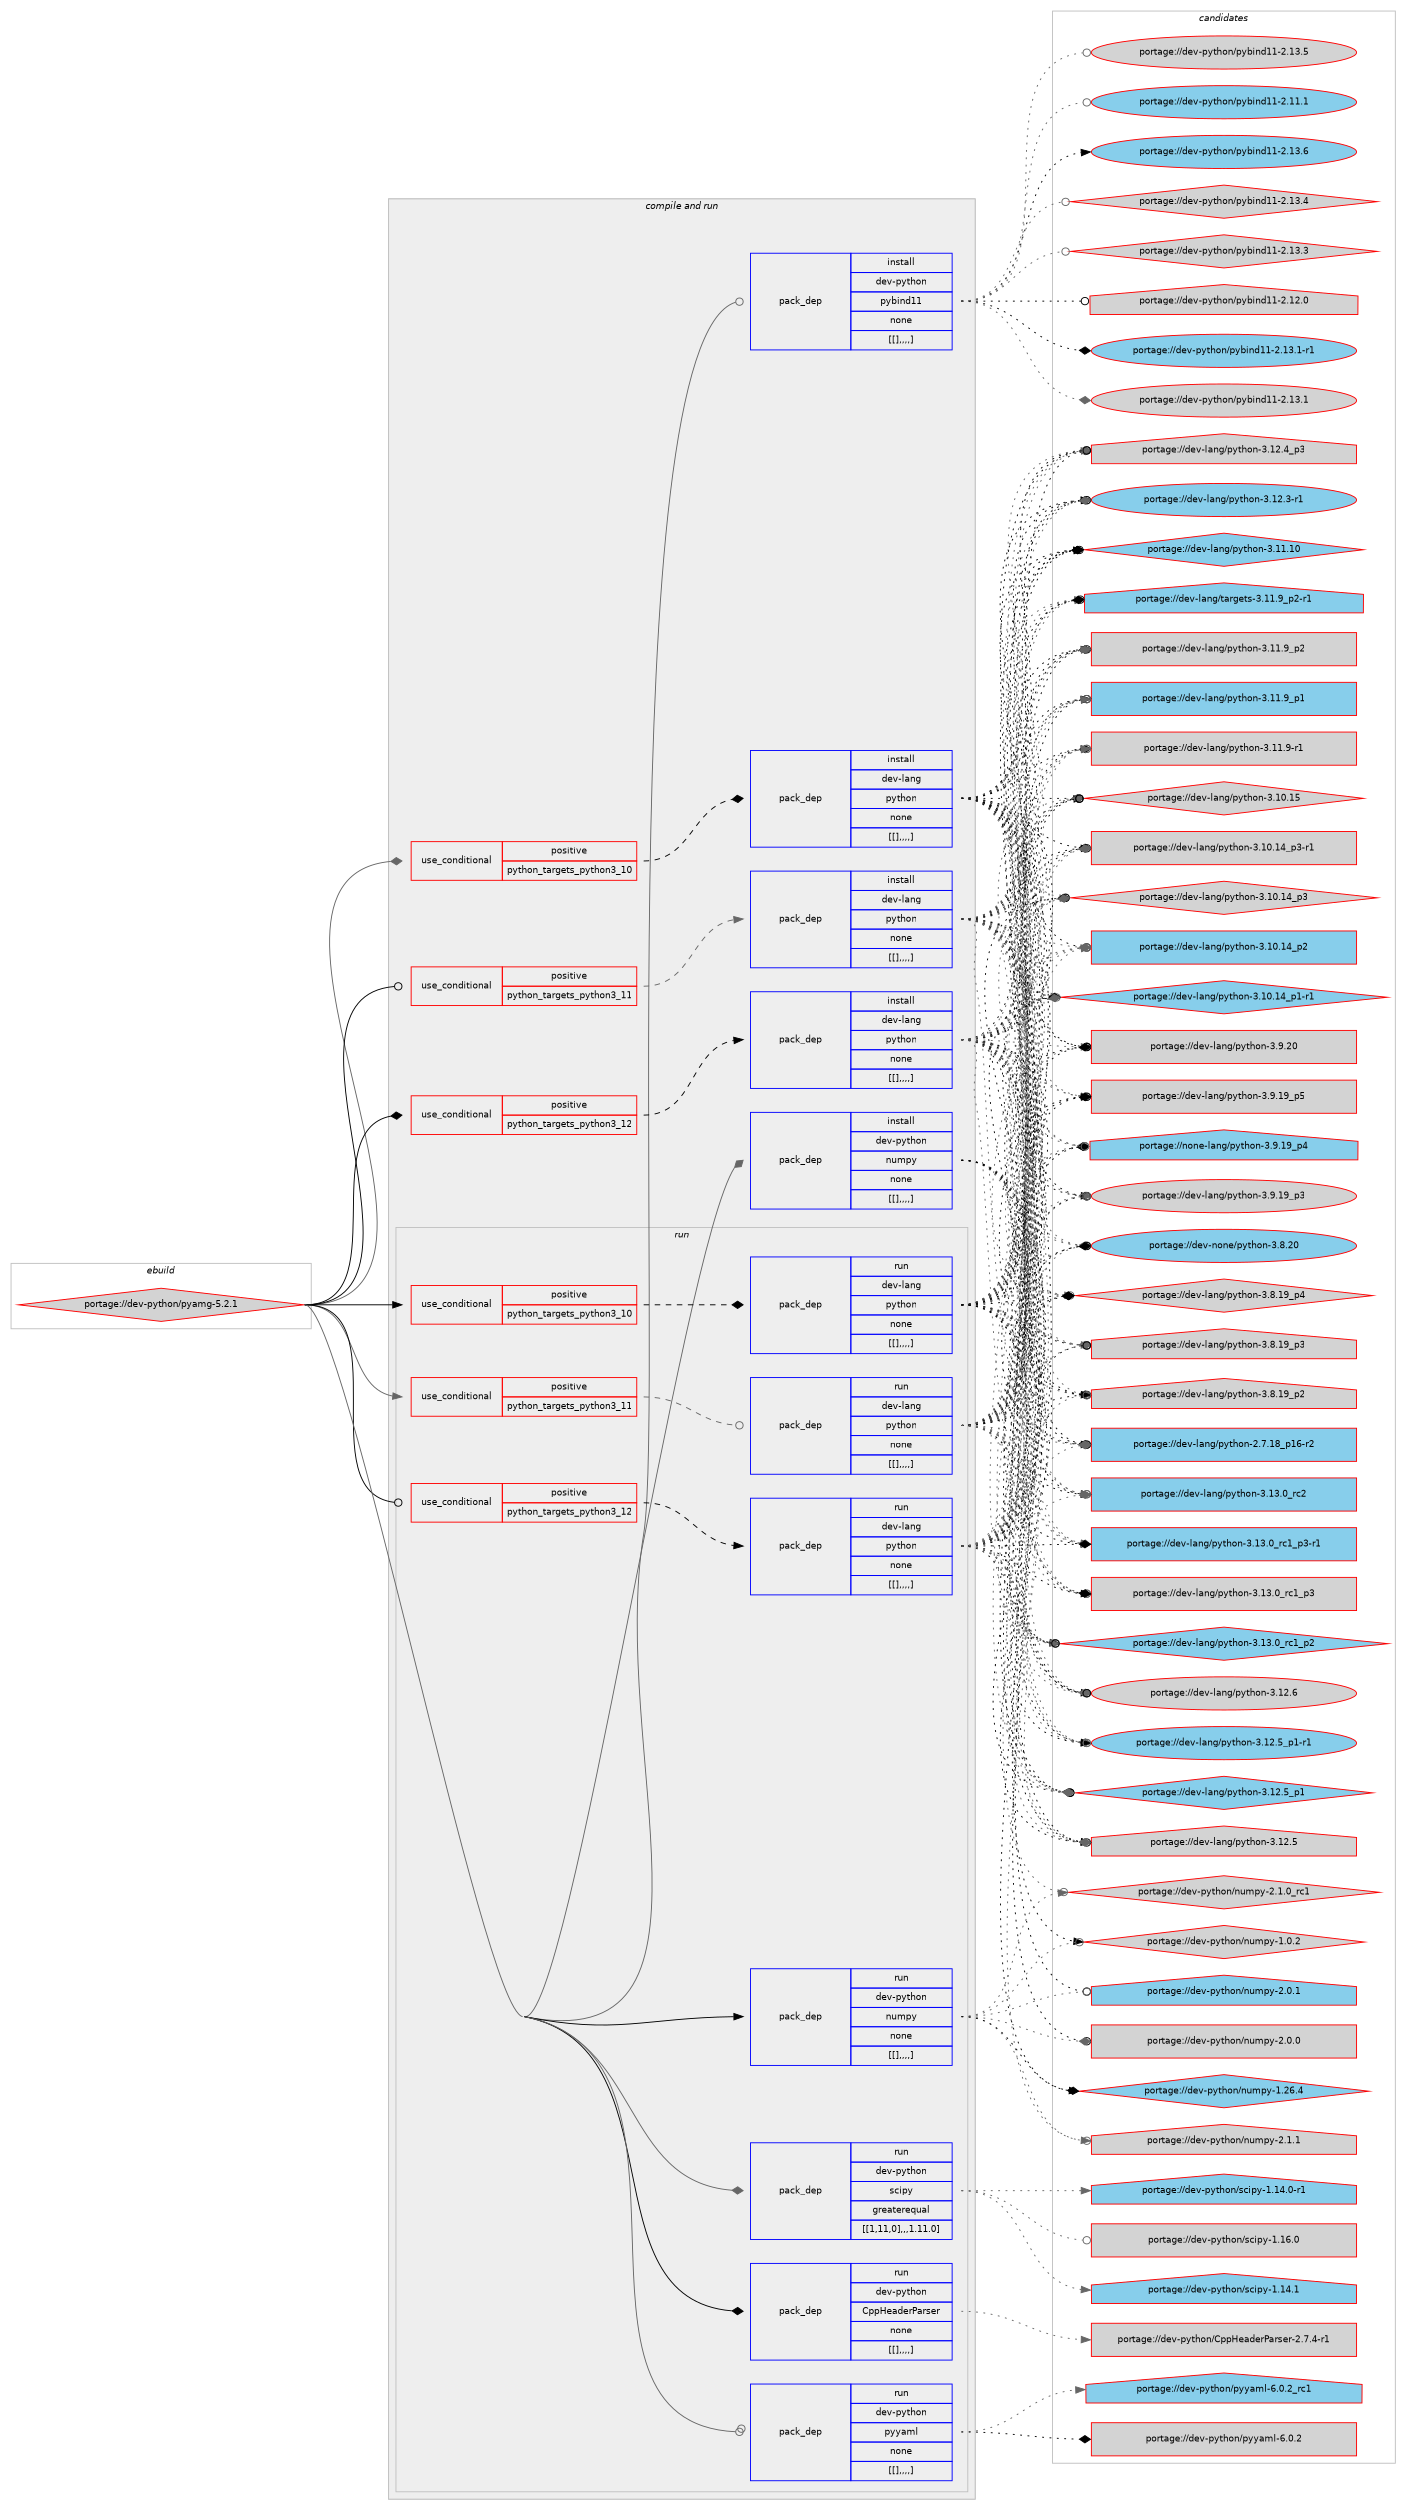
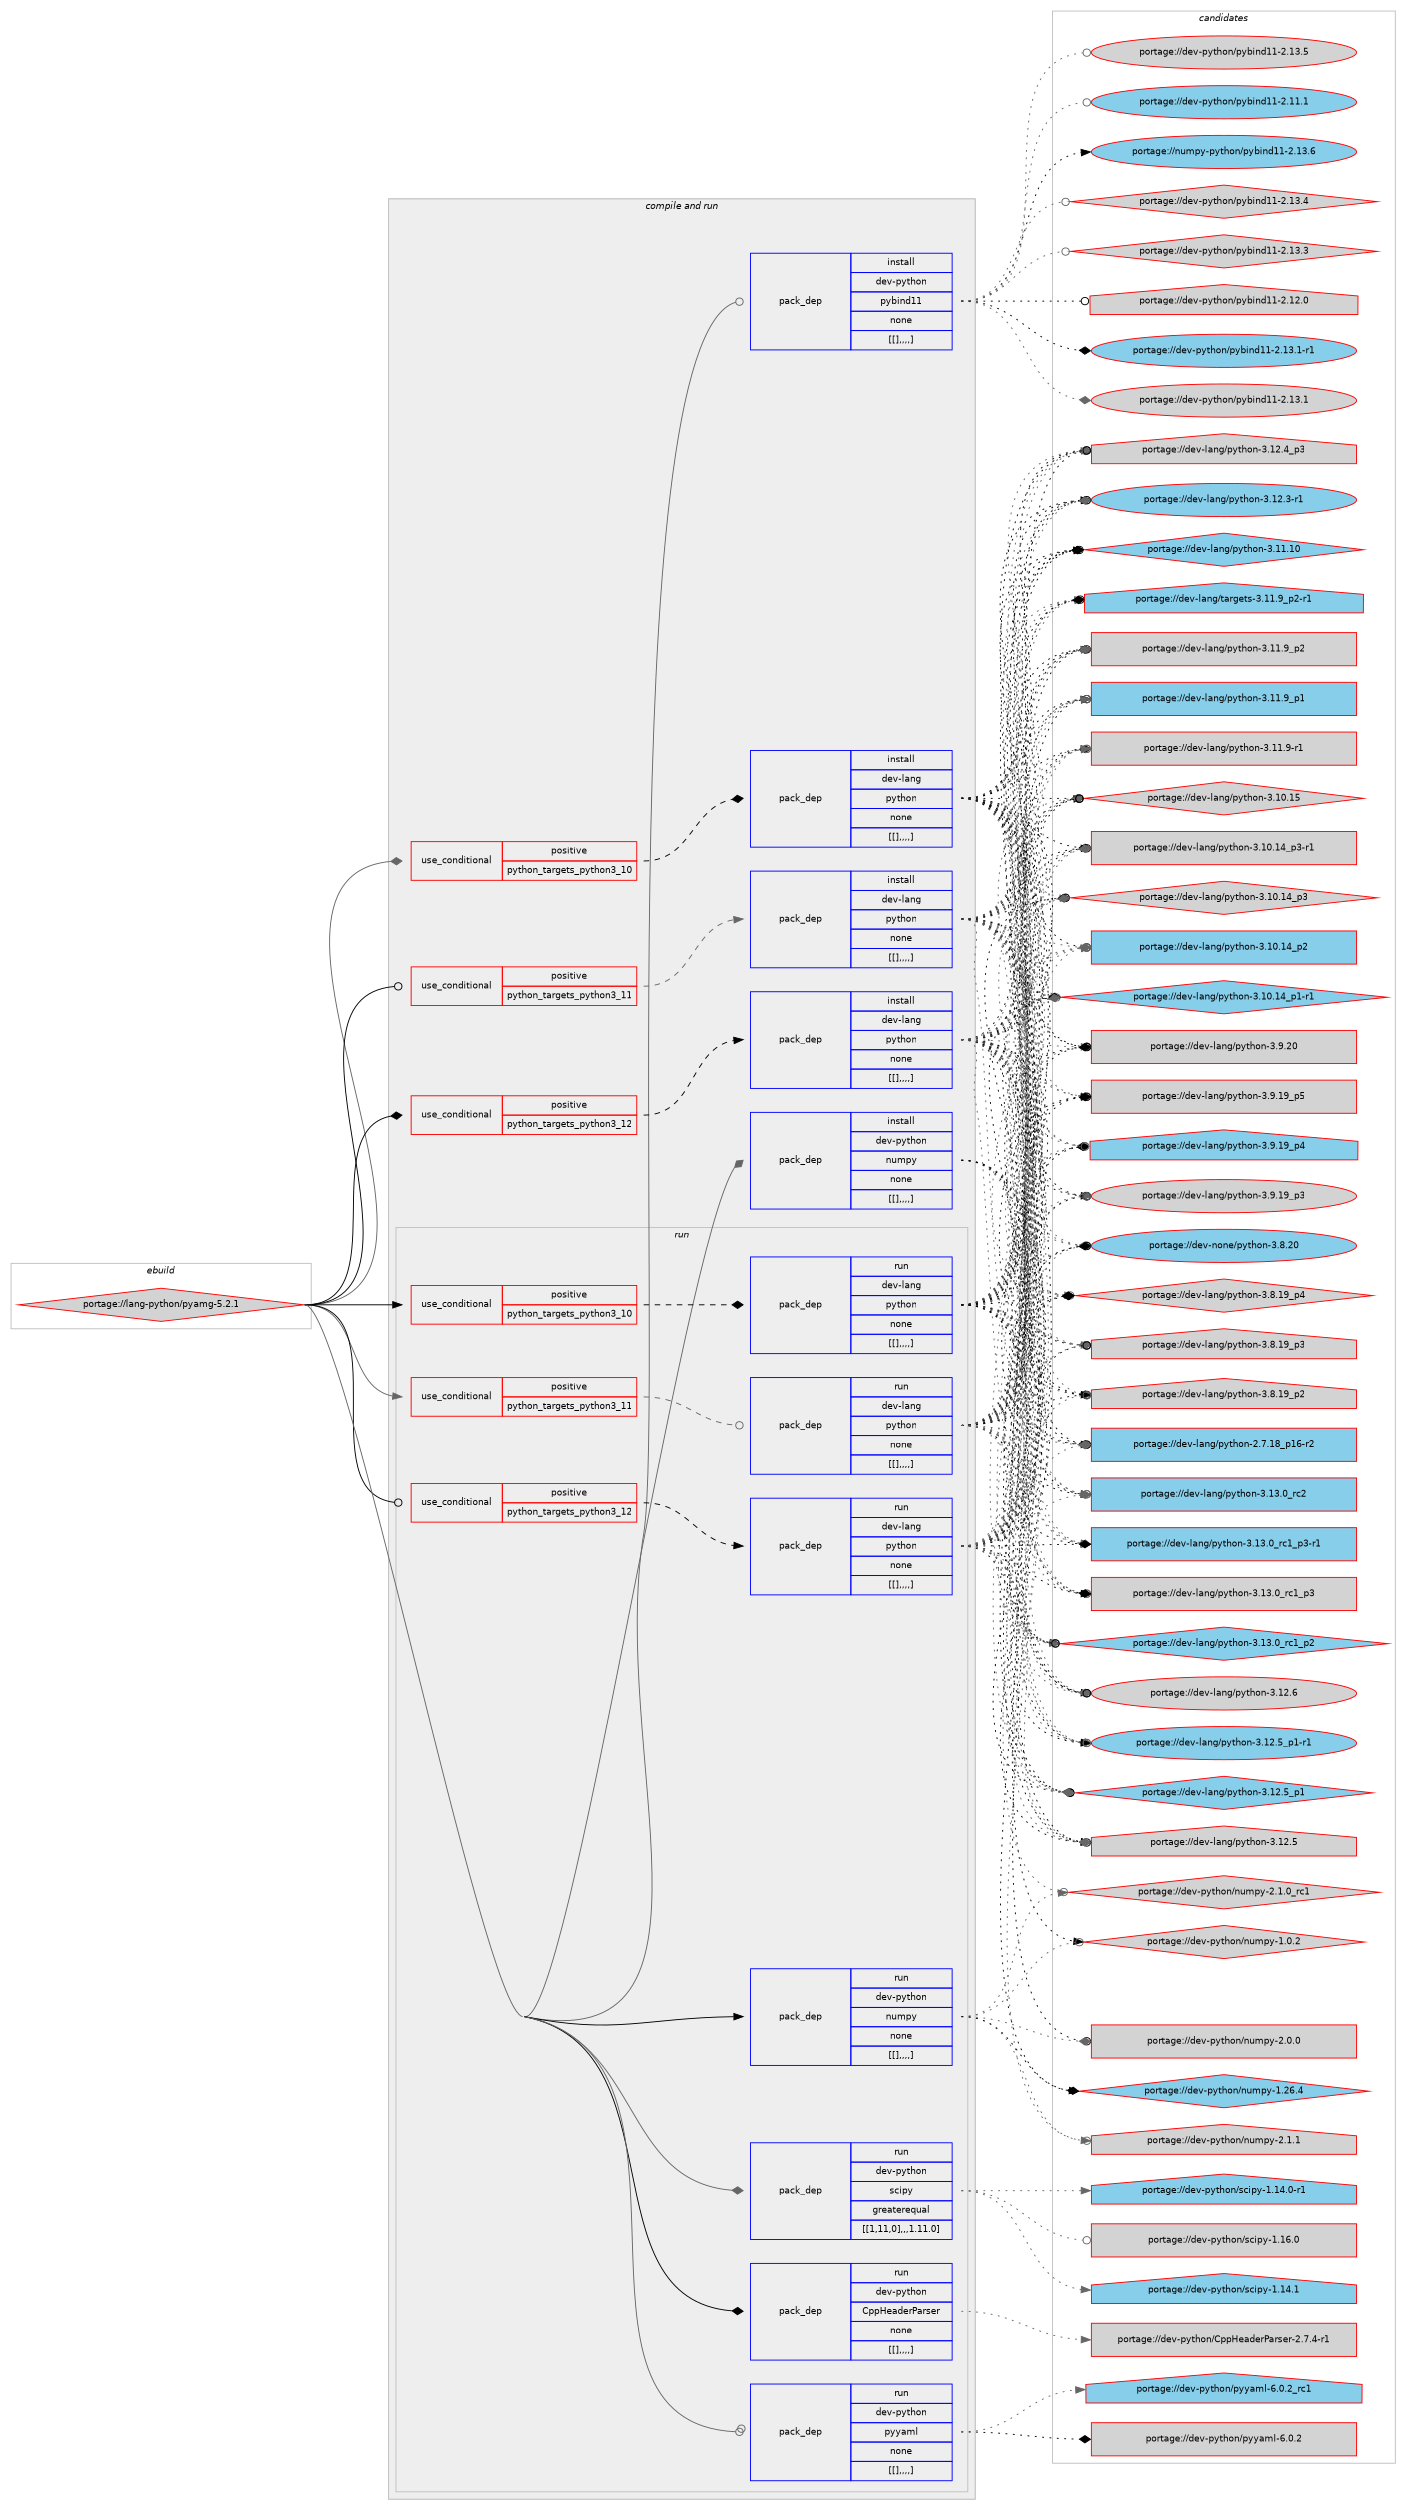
(1224, 152) -> (1224, 152)
(1224, 1146) -> (1224, 1146)
(161, 1305) -> (161, 1305)
(1224, 1992) -> none
